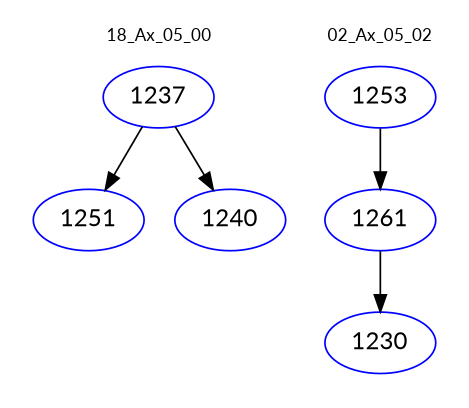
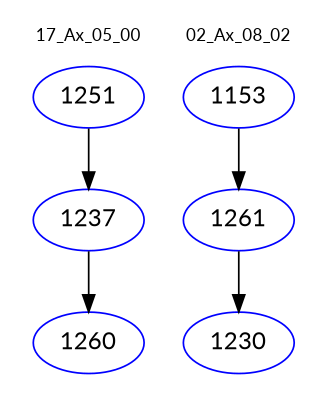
(159, 37) -> (89, 37)
(380, 37) -> (239, 37)
(380, 97) -> (239, 97)
(128, 151) -> (89, 150)
(230, 220) -> (89, 343)
